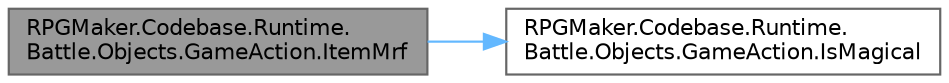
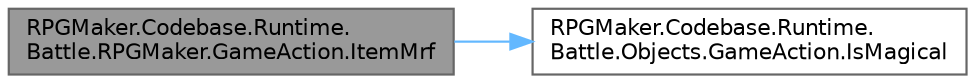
(218, 42) -> (231, 42)
